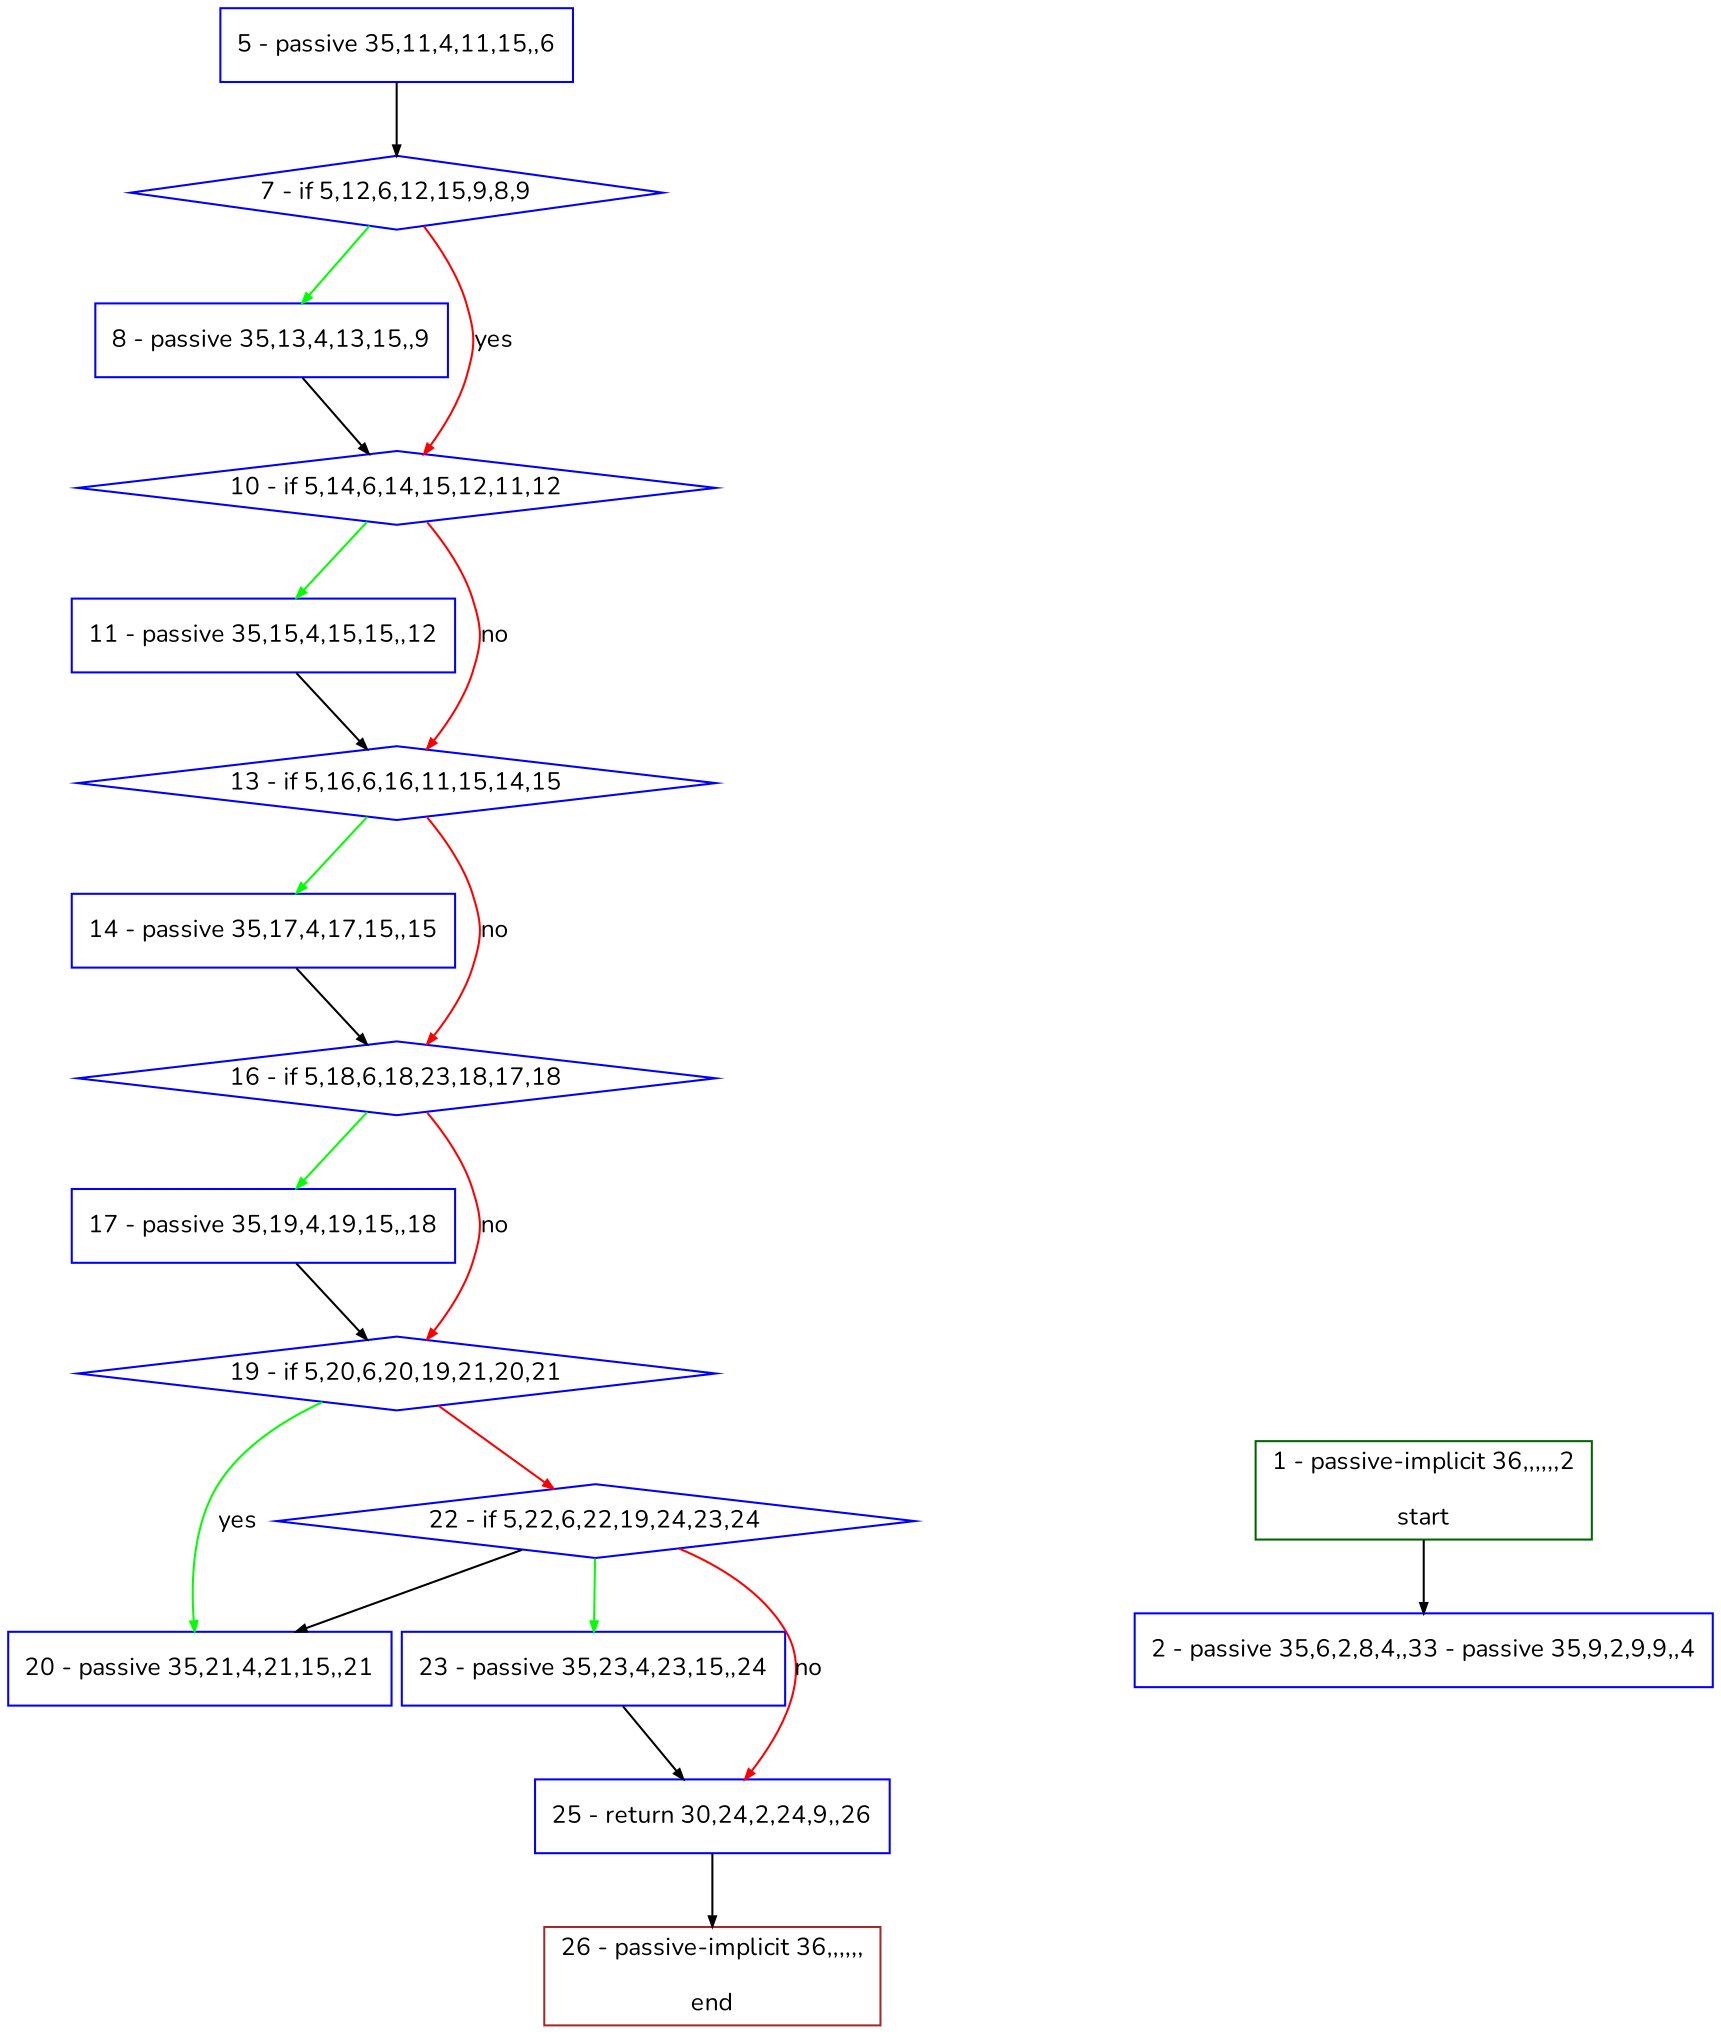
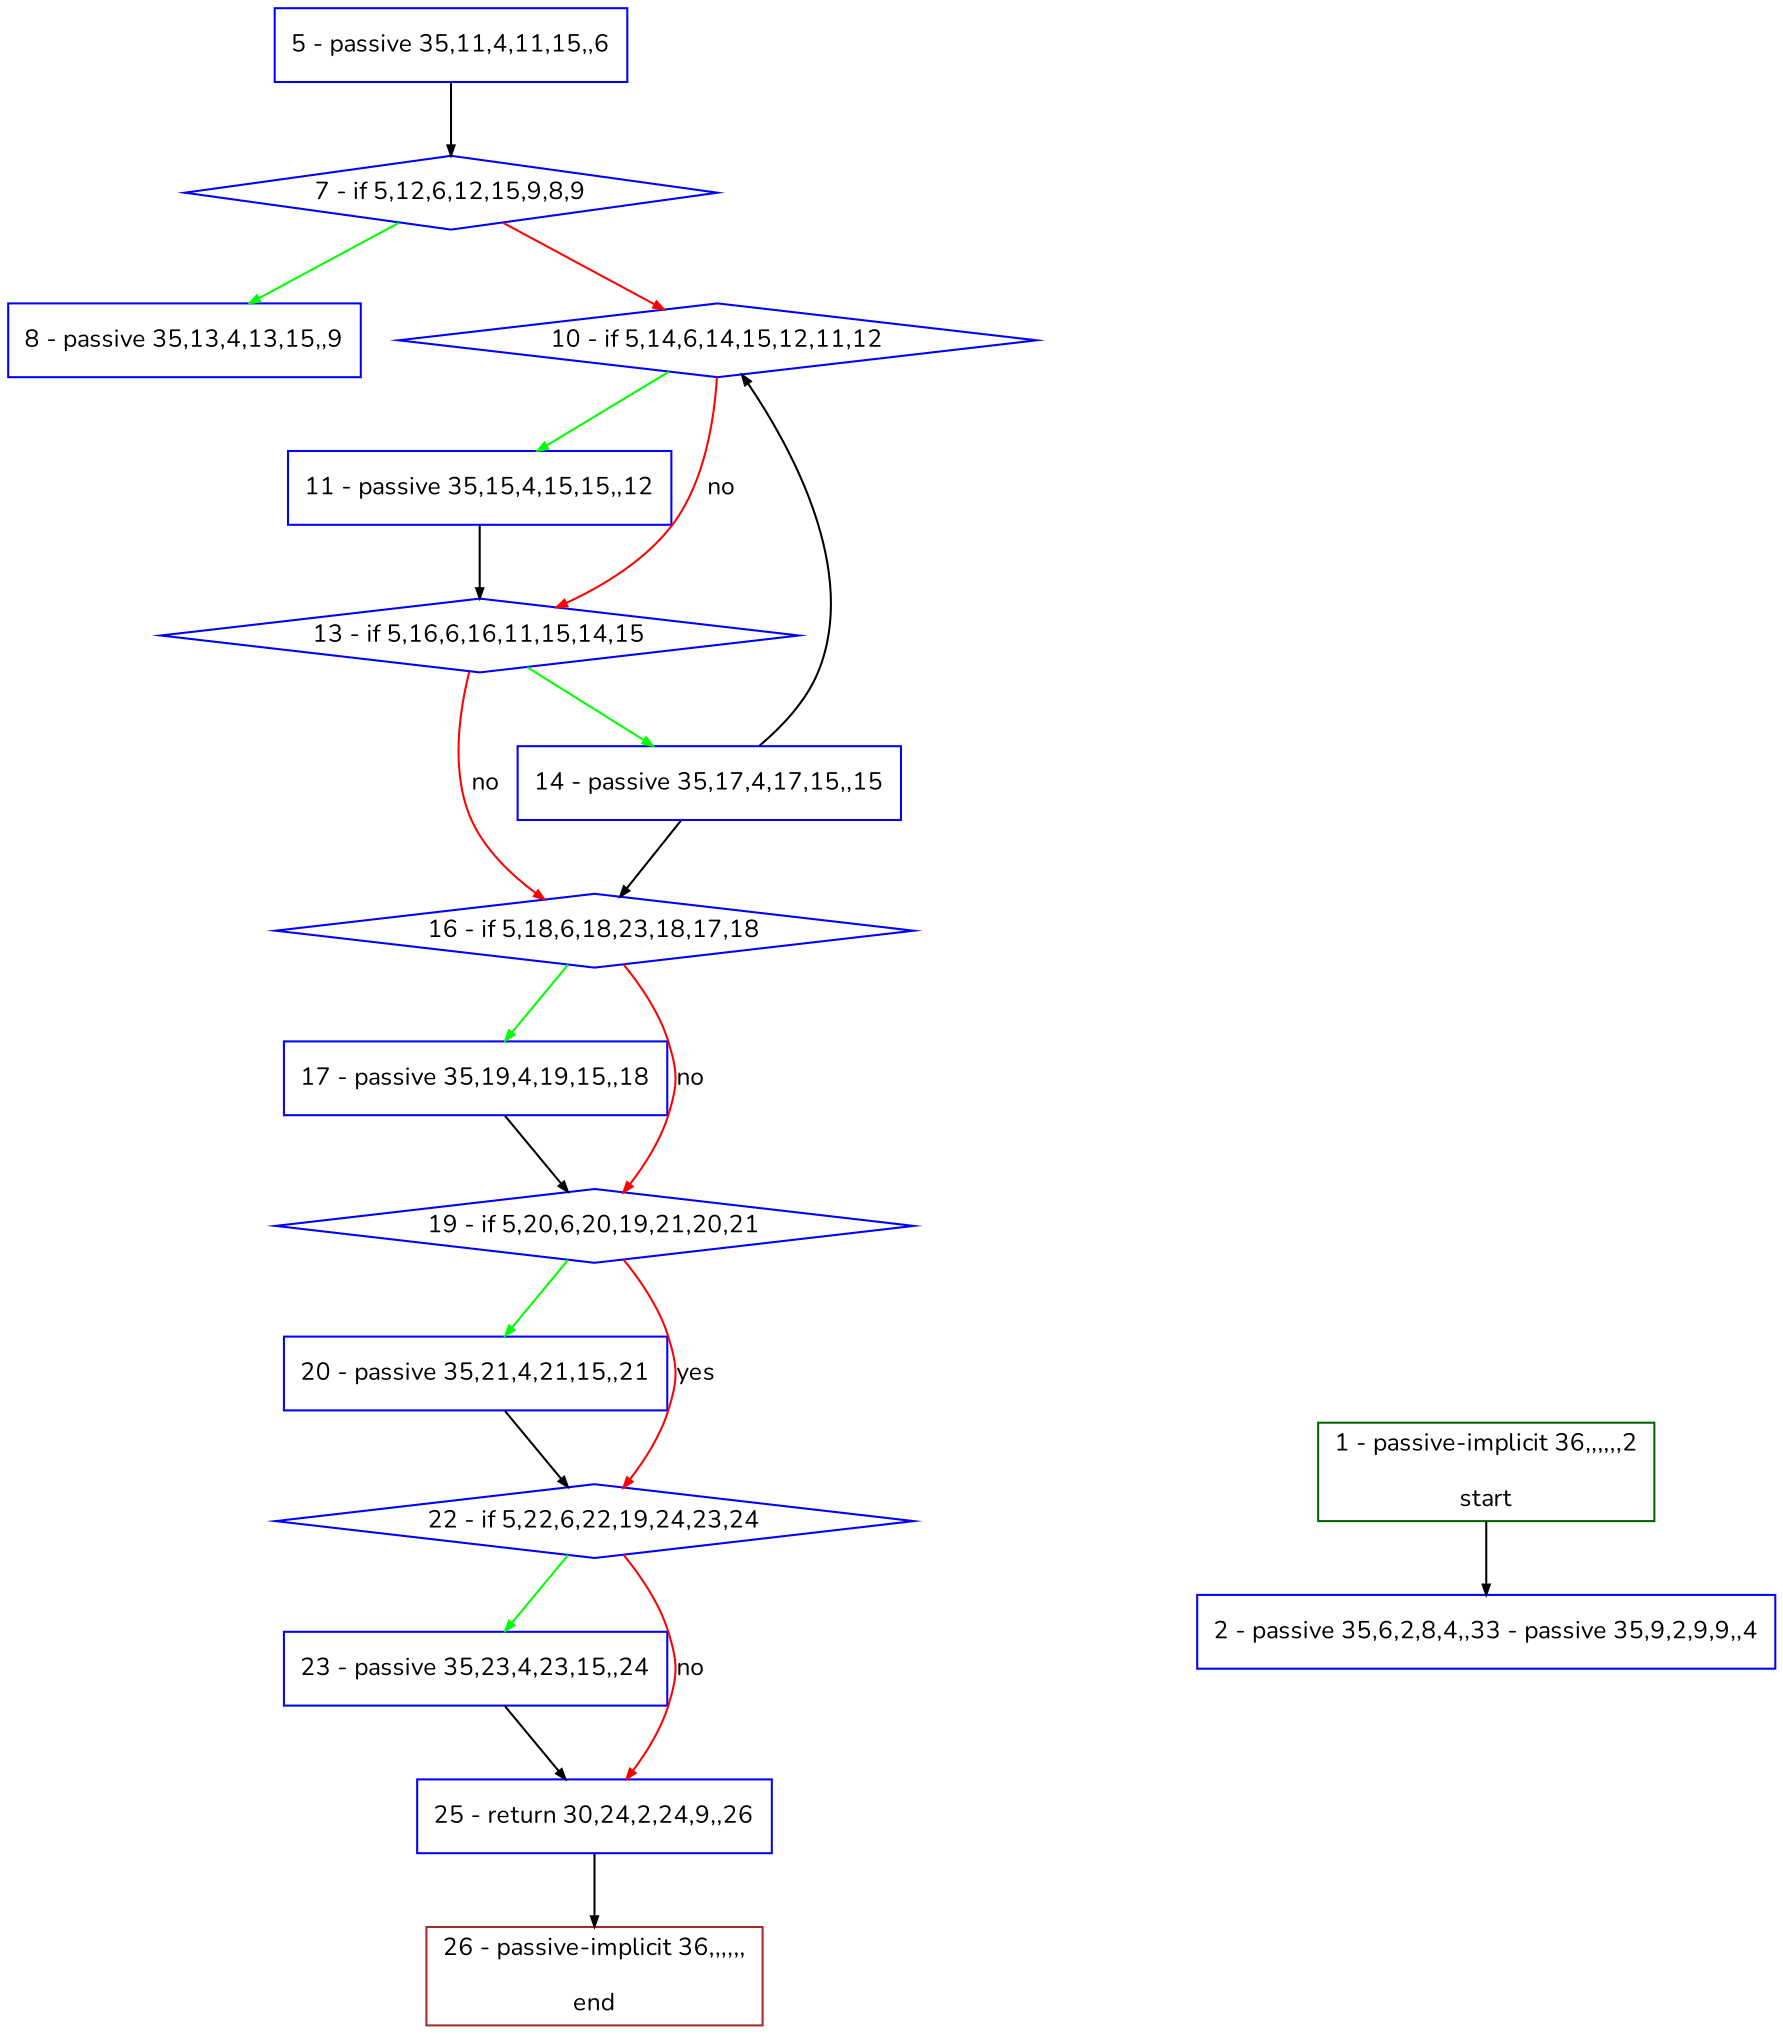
(494, 340) -> (775, 2025)
(332, 412) -> (827, 567)
(414, 1589) -> (533, 1445)
